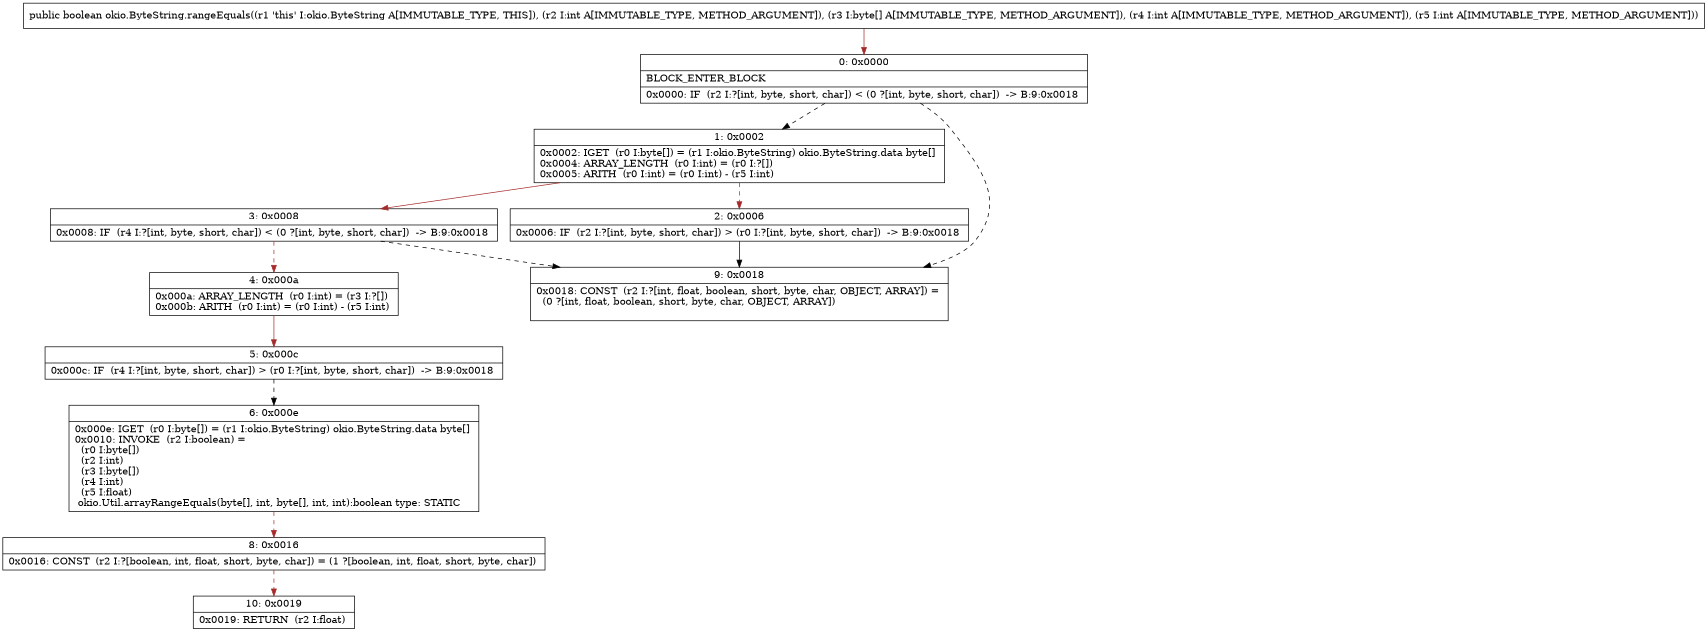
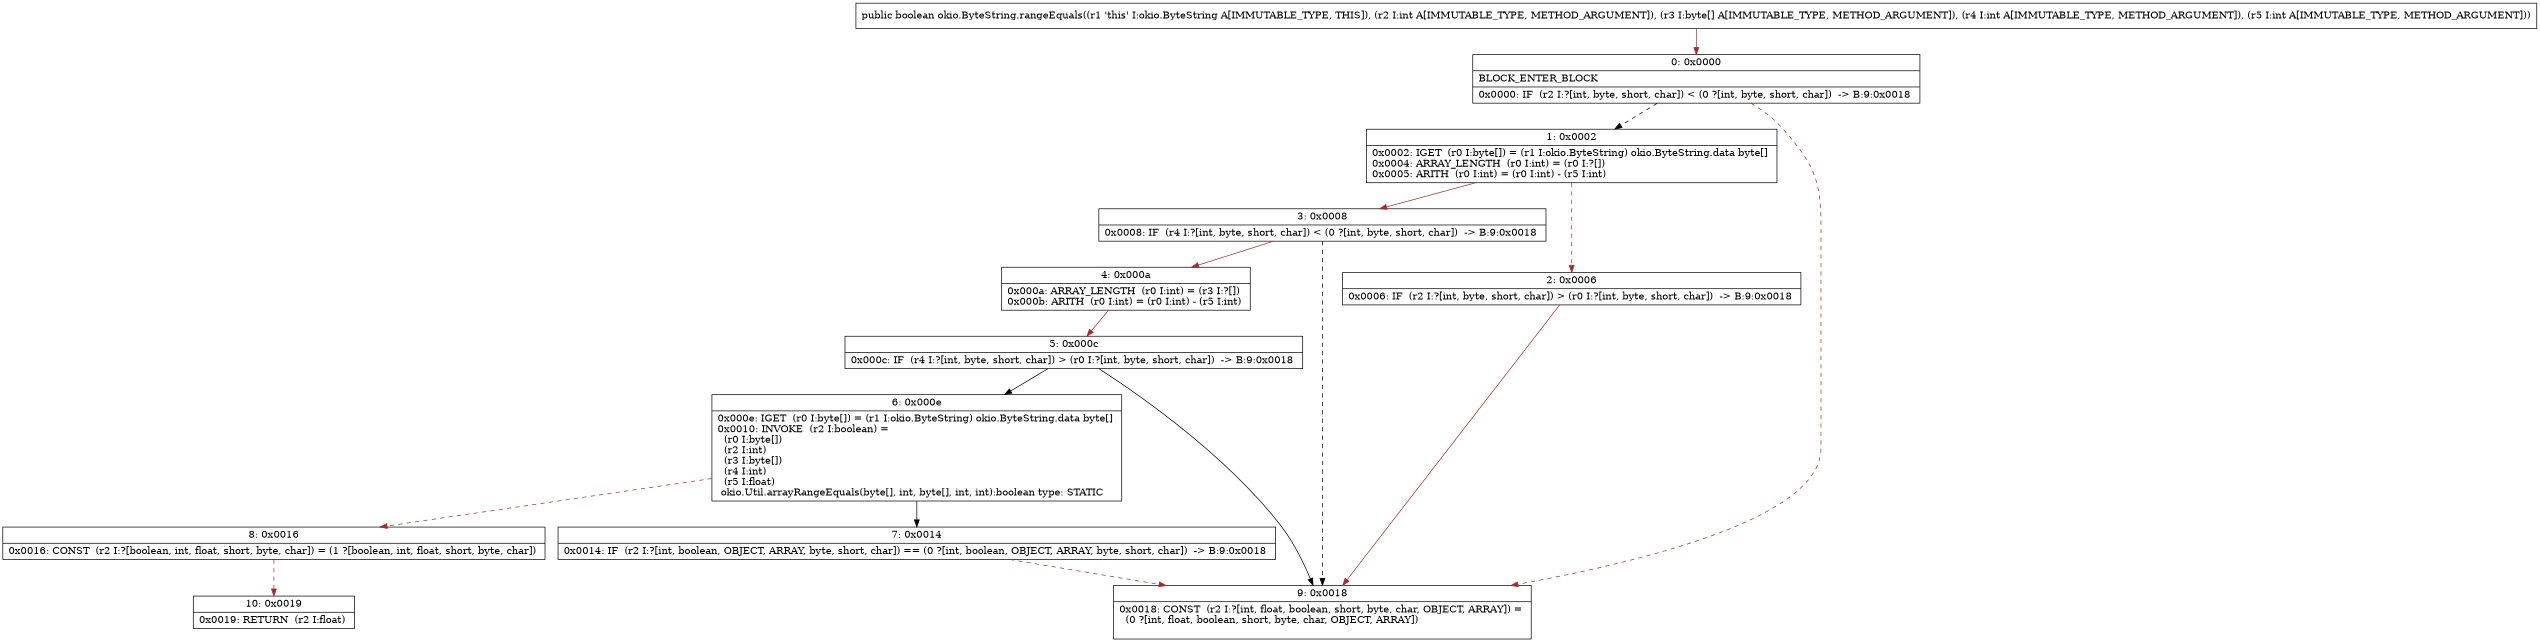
(987, 187) -> (1821, 436)
(739, 251) -> (1453, 442)
(274, 253) -> (1236, 253)
(274, 389) -> (1029, 380)
none -> (1219, 460)
none -> (917, 543)
